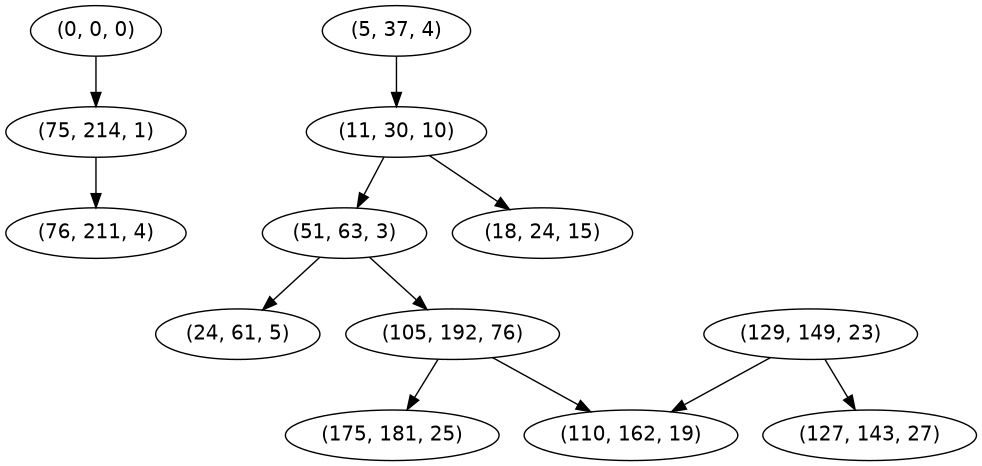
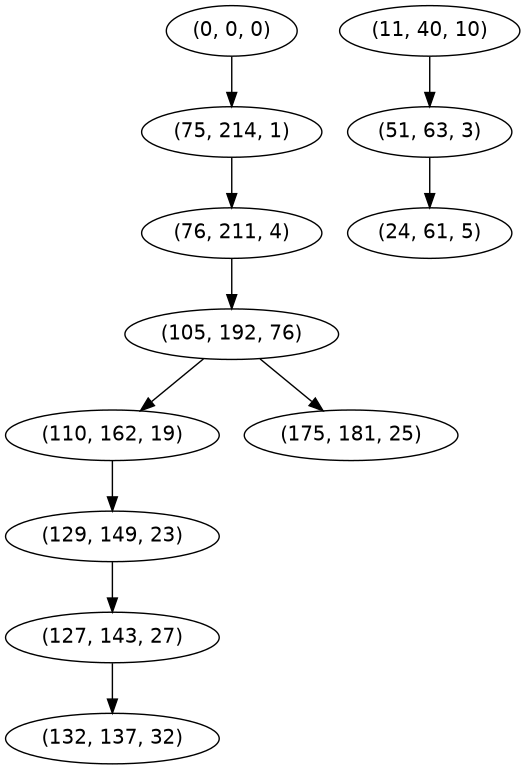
(396, 31) -> none
(396, 132) -> (430, 31)
(542, 233) -> none
(393, 278) -> (232, 277)
(727, 381) -> (112, 479)
none -> (112, 739)
